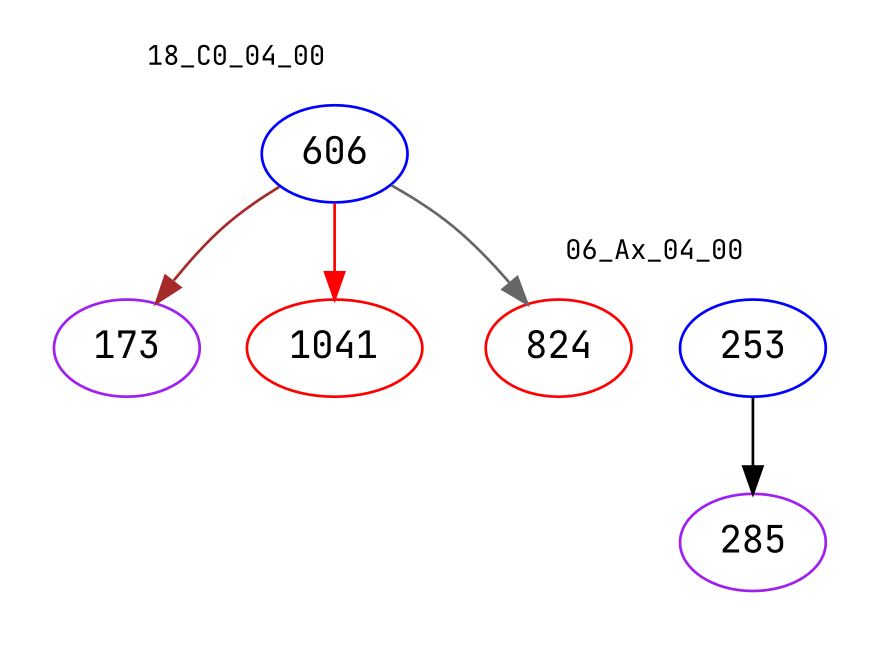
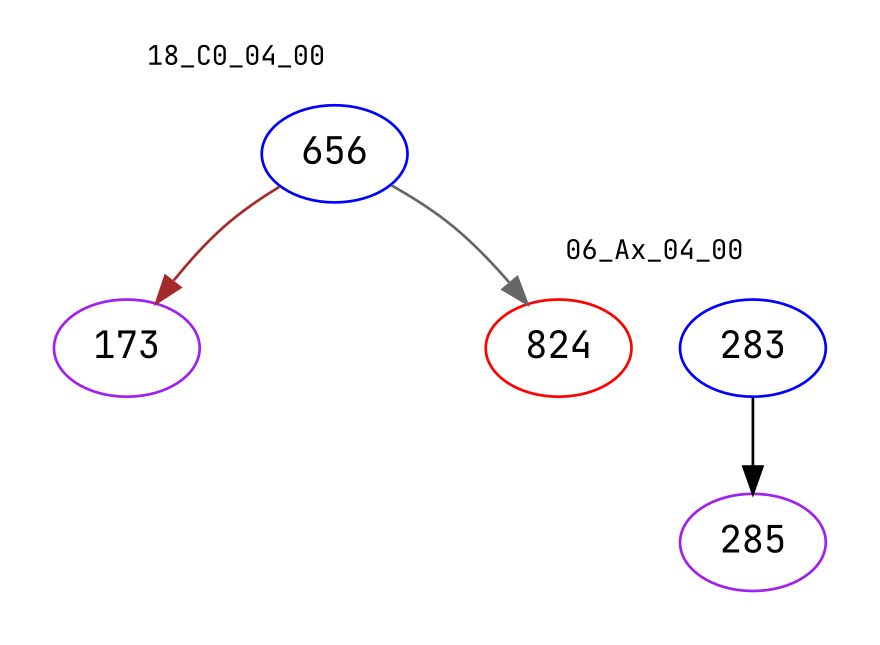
(335, 154) -> (335, 154)
(335, 348) -> none
(753, 348) -> (753, 348)
